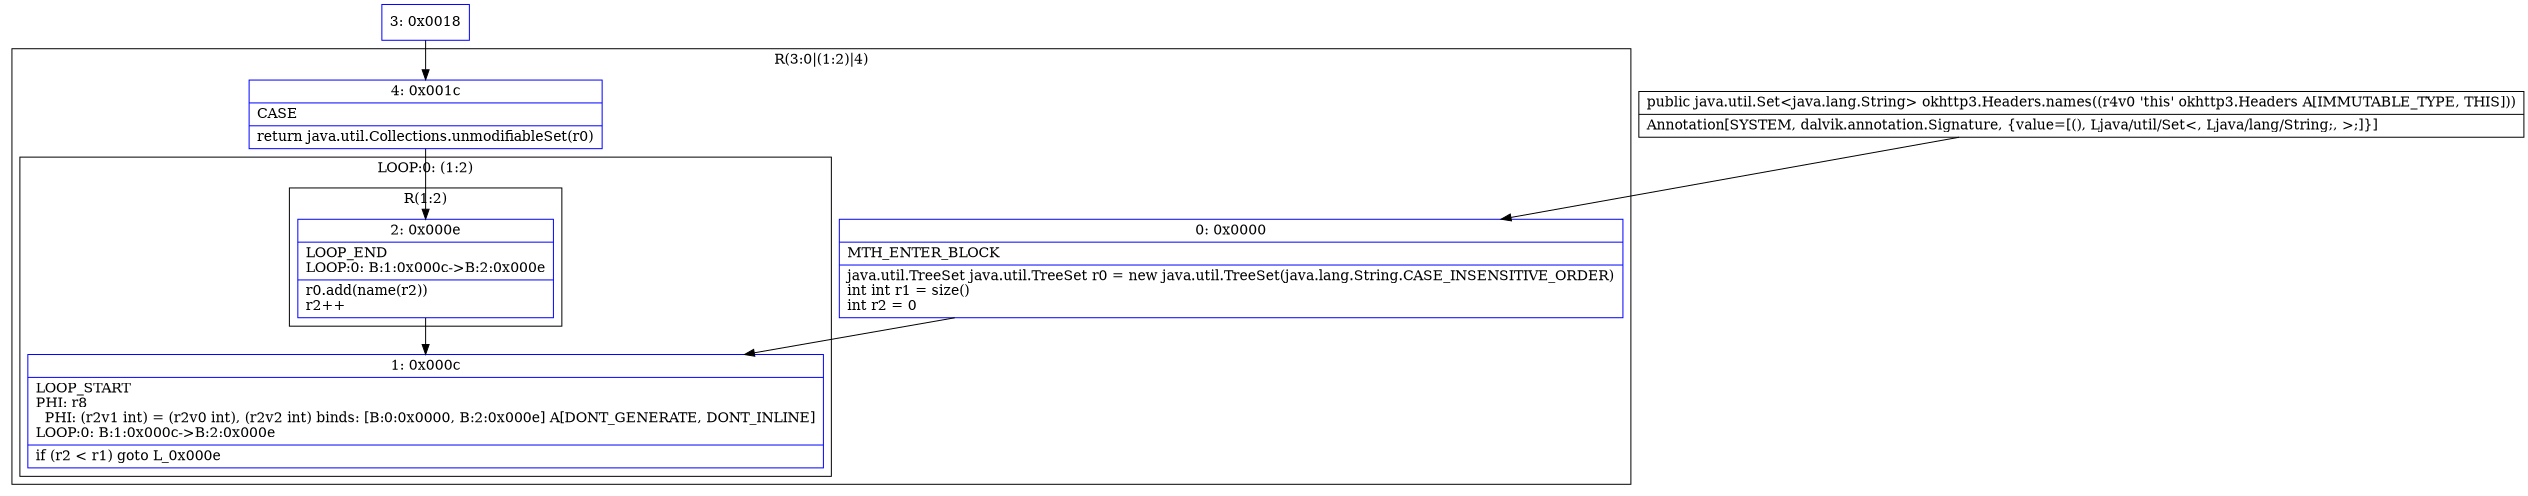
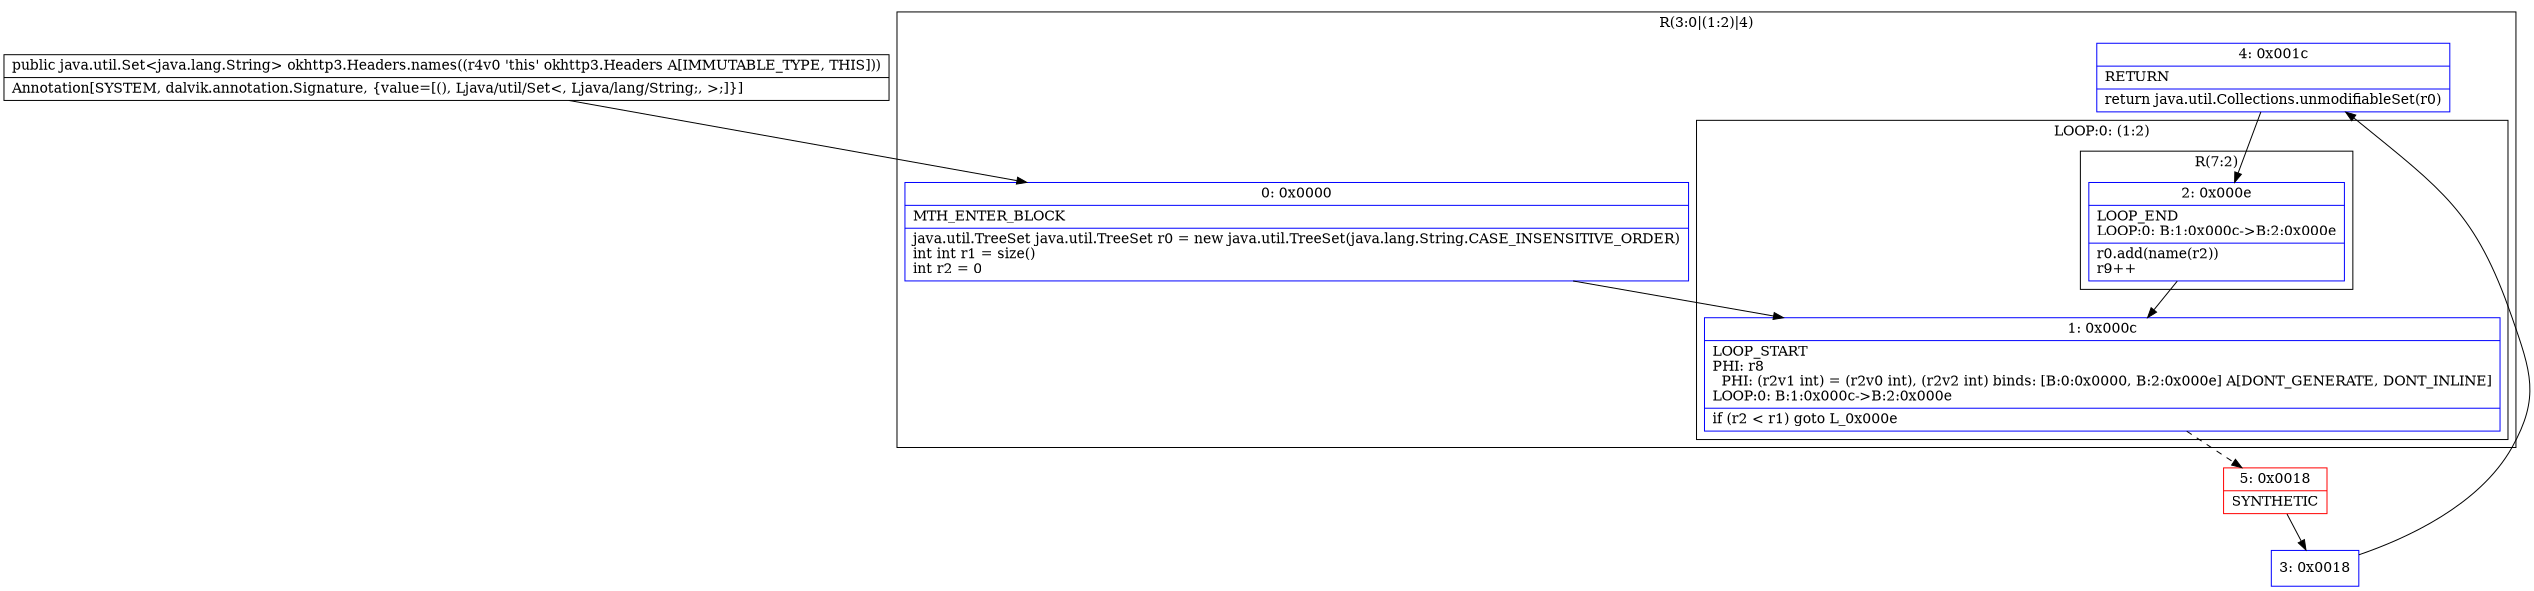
(277, 114) -> (2137, 77)
(426, 199) -> (2217, 163)
(326, 306) -> (2117, 269)
none -> (2275, 491)
